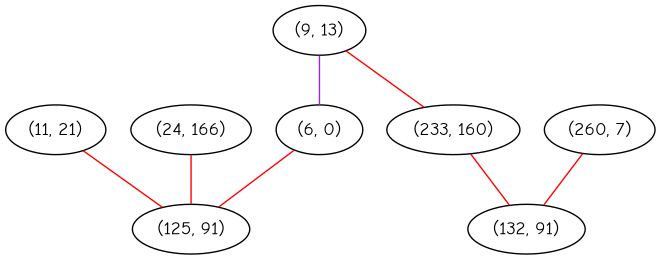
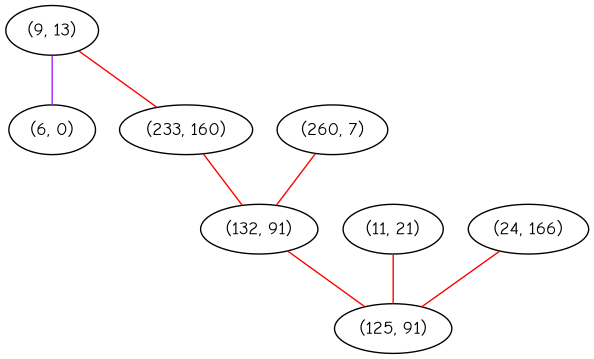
(256, 179) -> (326, 279)
